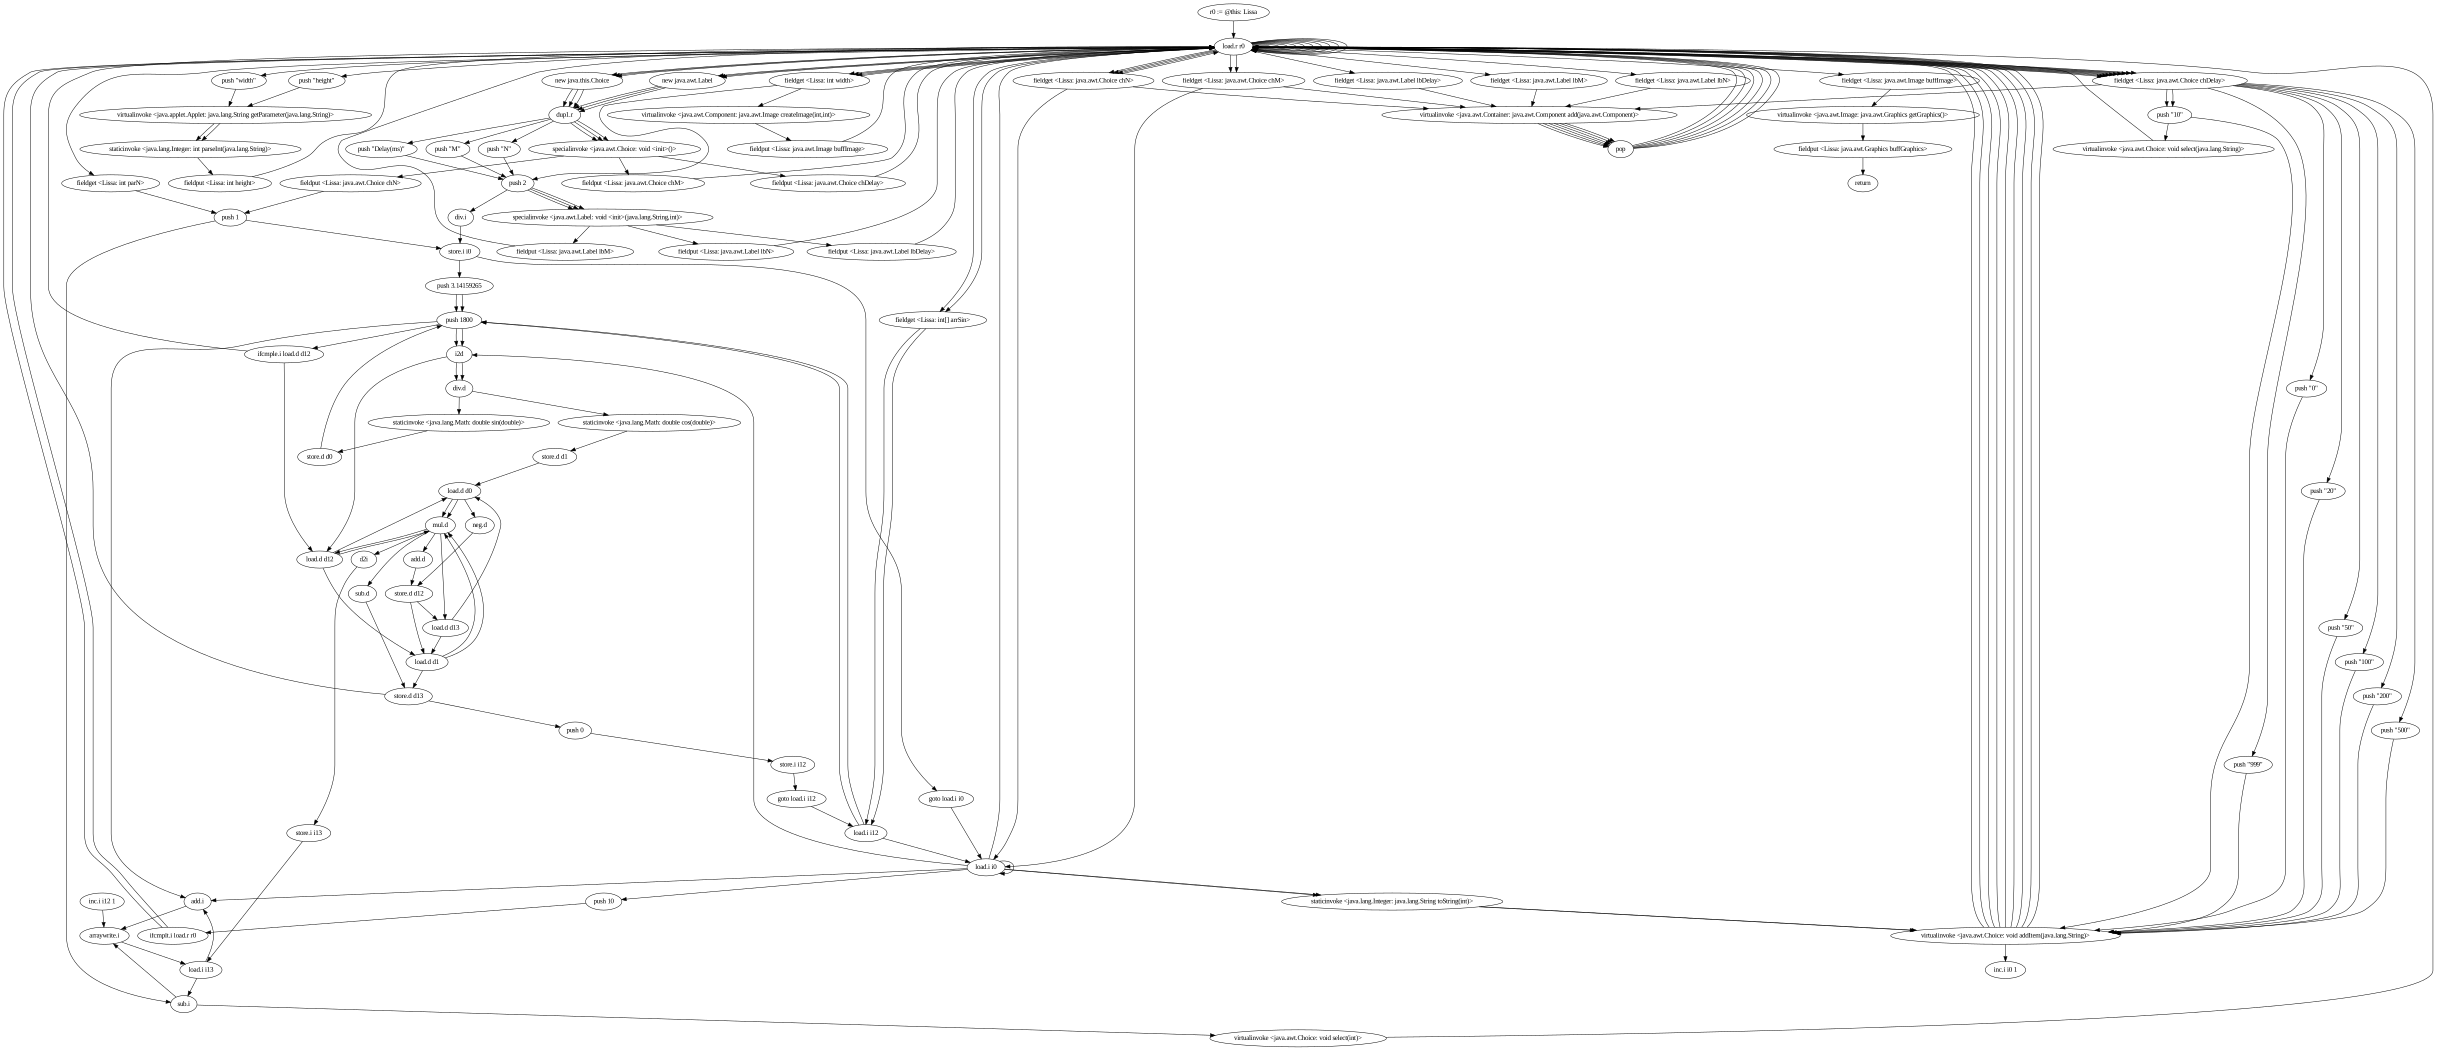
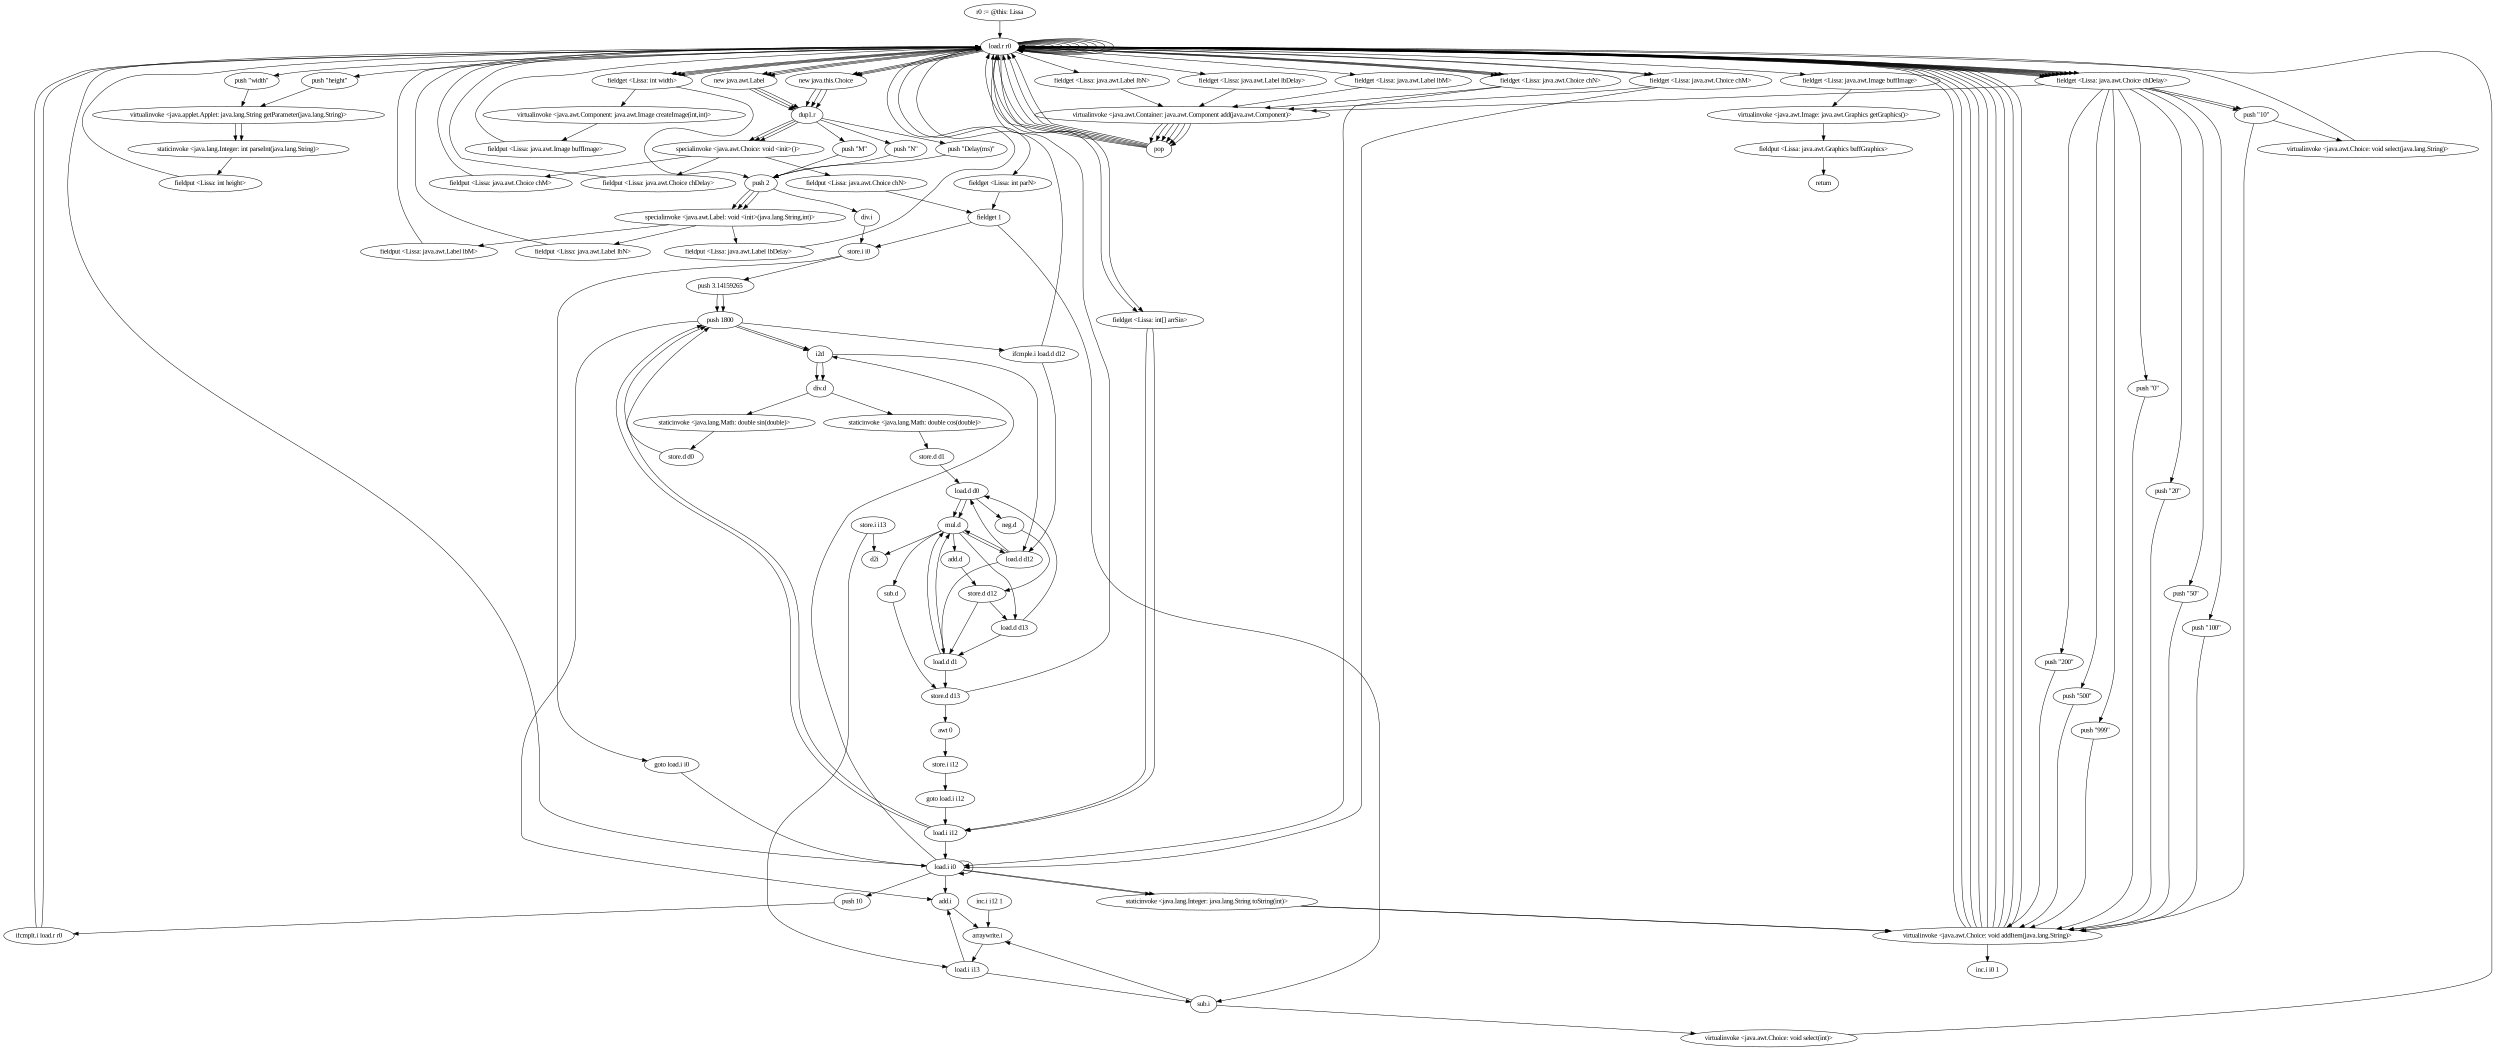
(230, 218) -> (989, 218)
(335, 693) -> (874, 540)
(575, 731) -> (945, 731)
